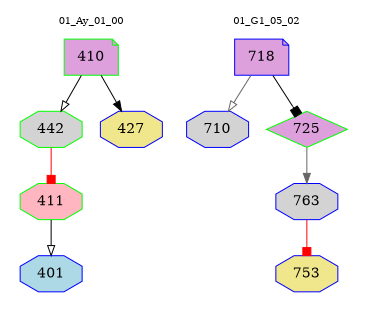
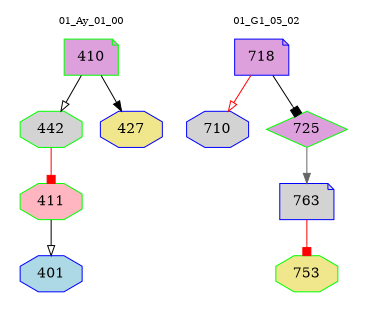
(242, 89) -> (242, 89)
(307, 202) -> (307, 202)
(307, 274) -> (307, 274)
